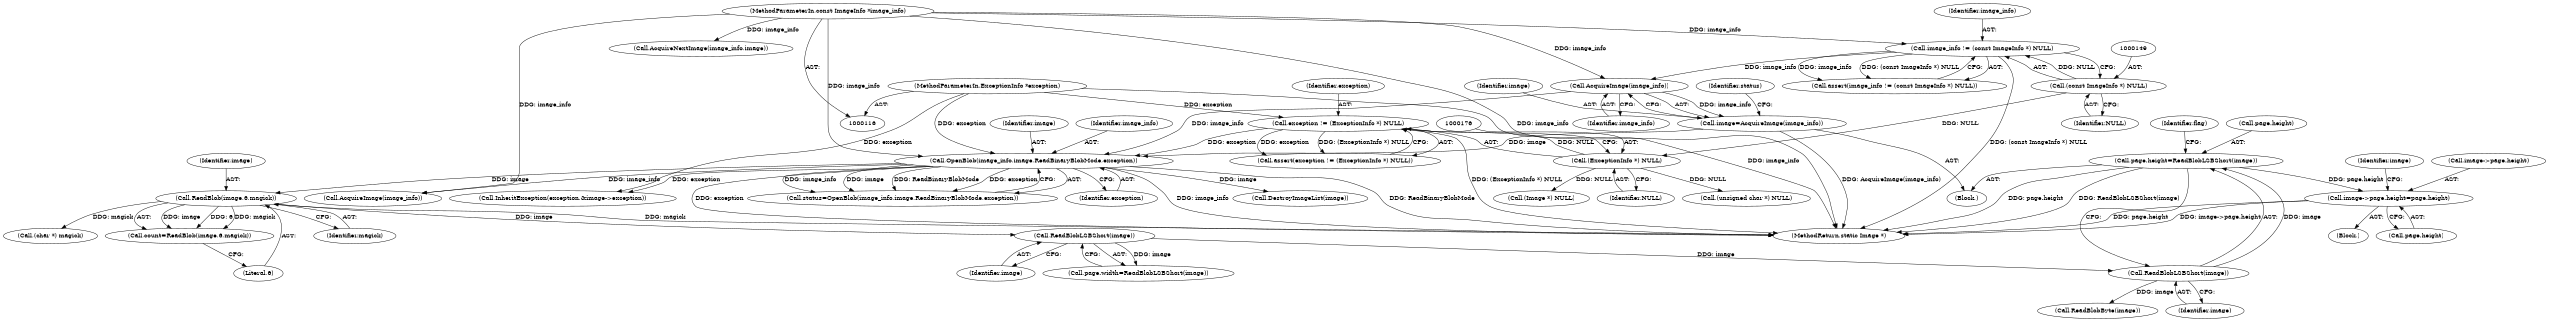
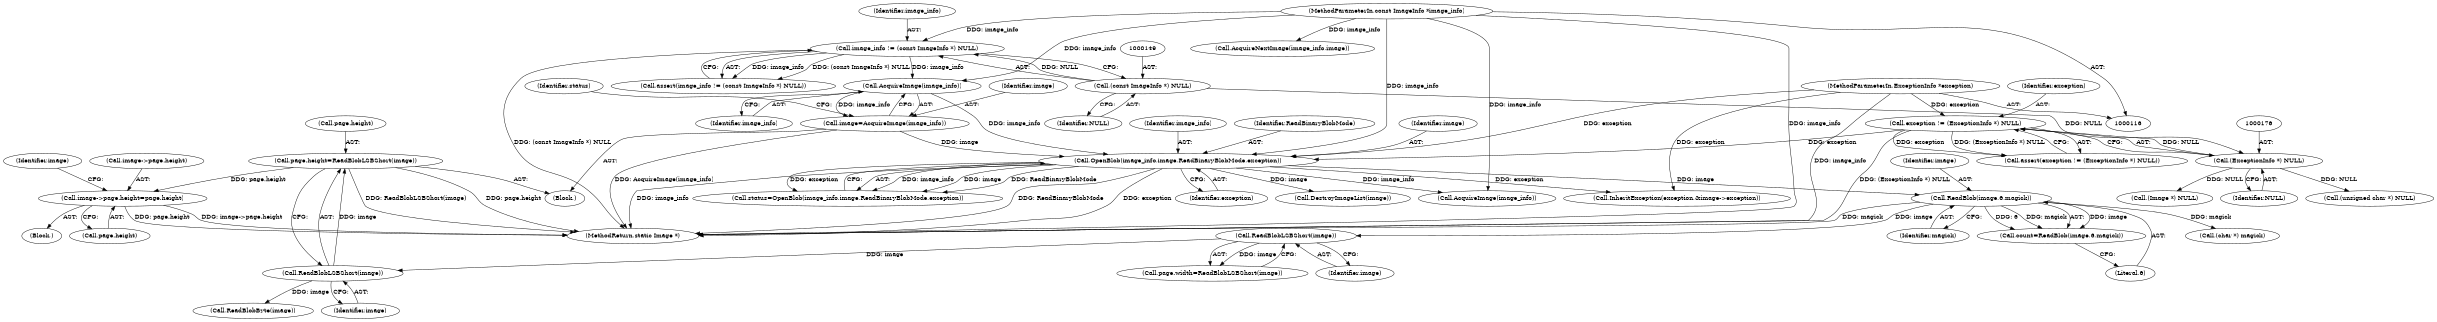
none -> (1305, 124)
(2184, 124) -> none
